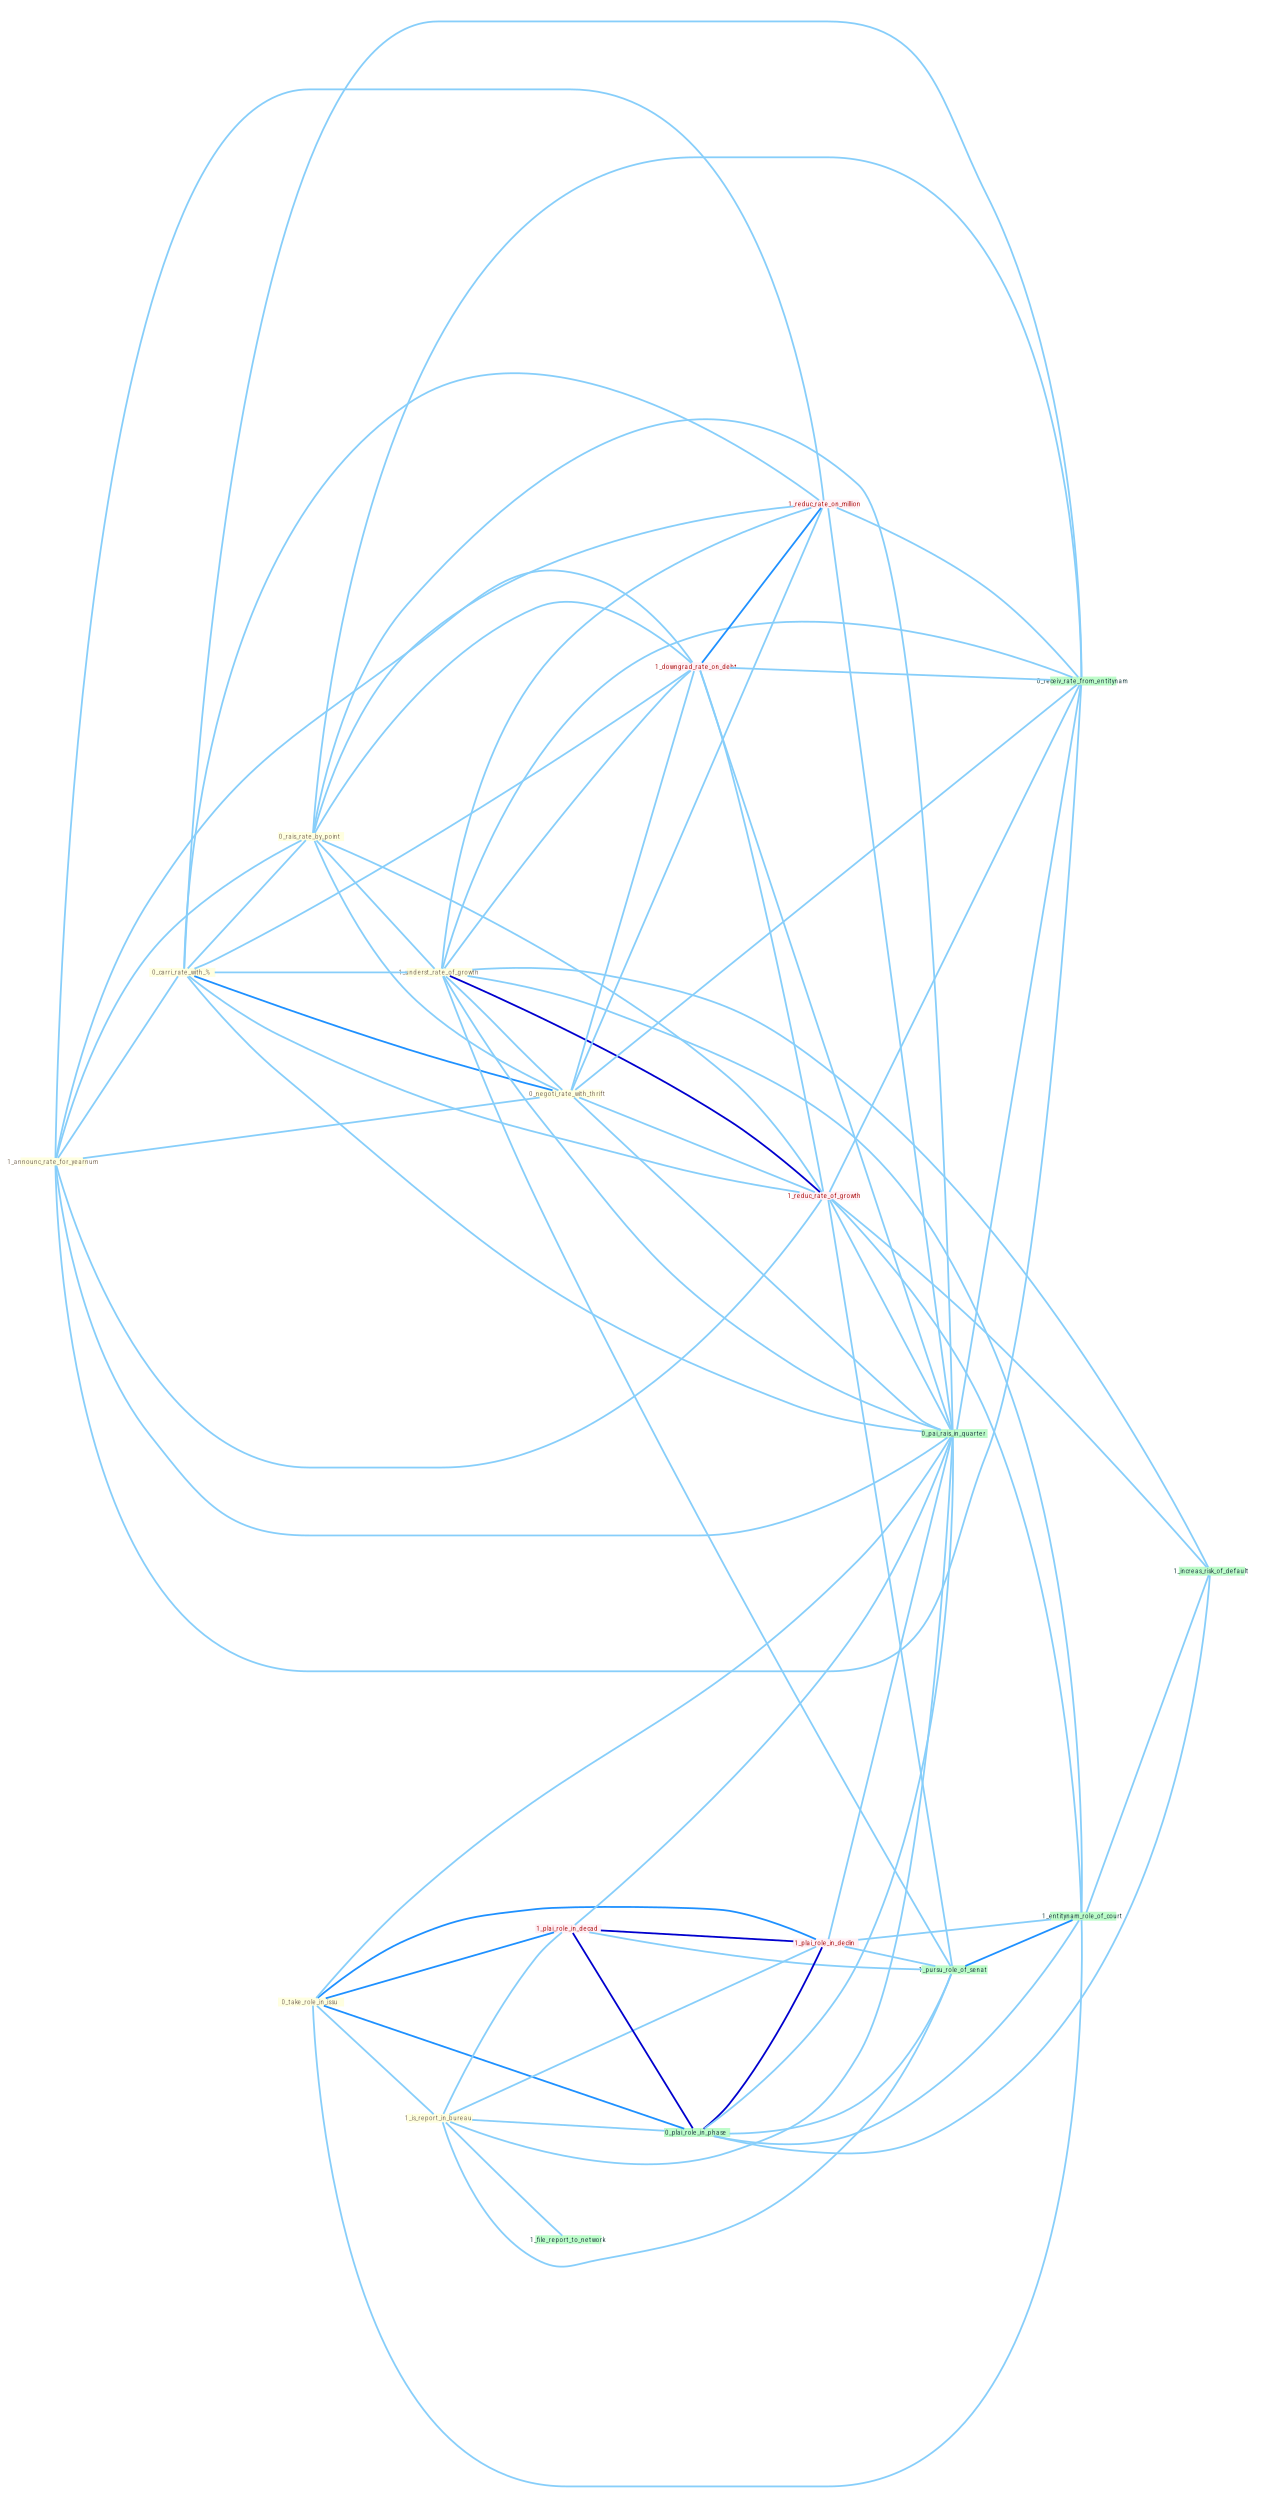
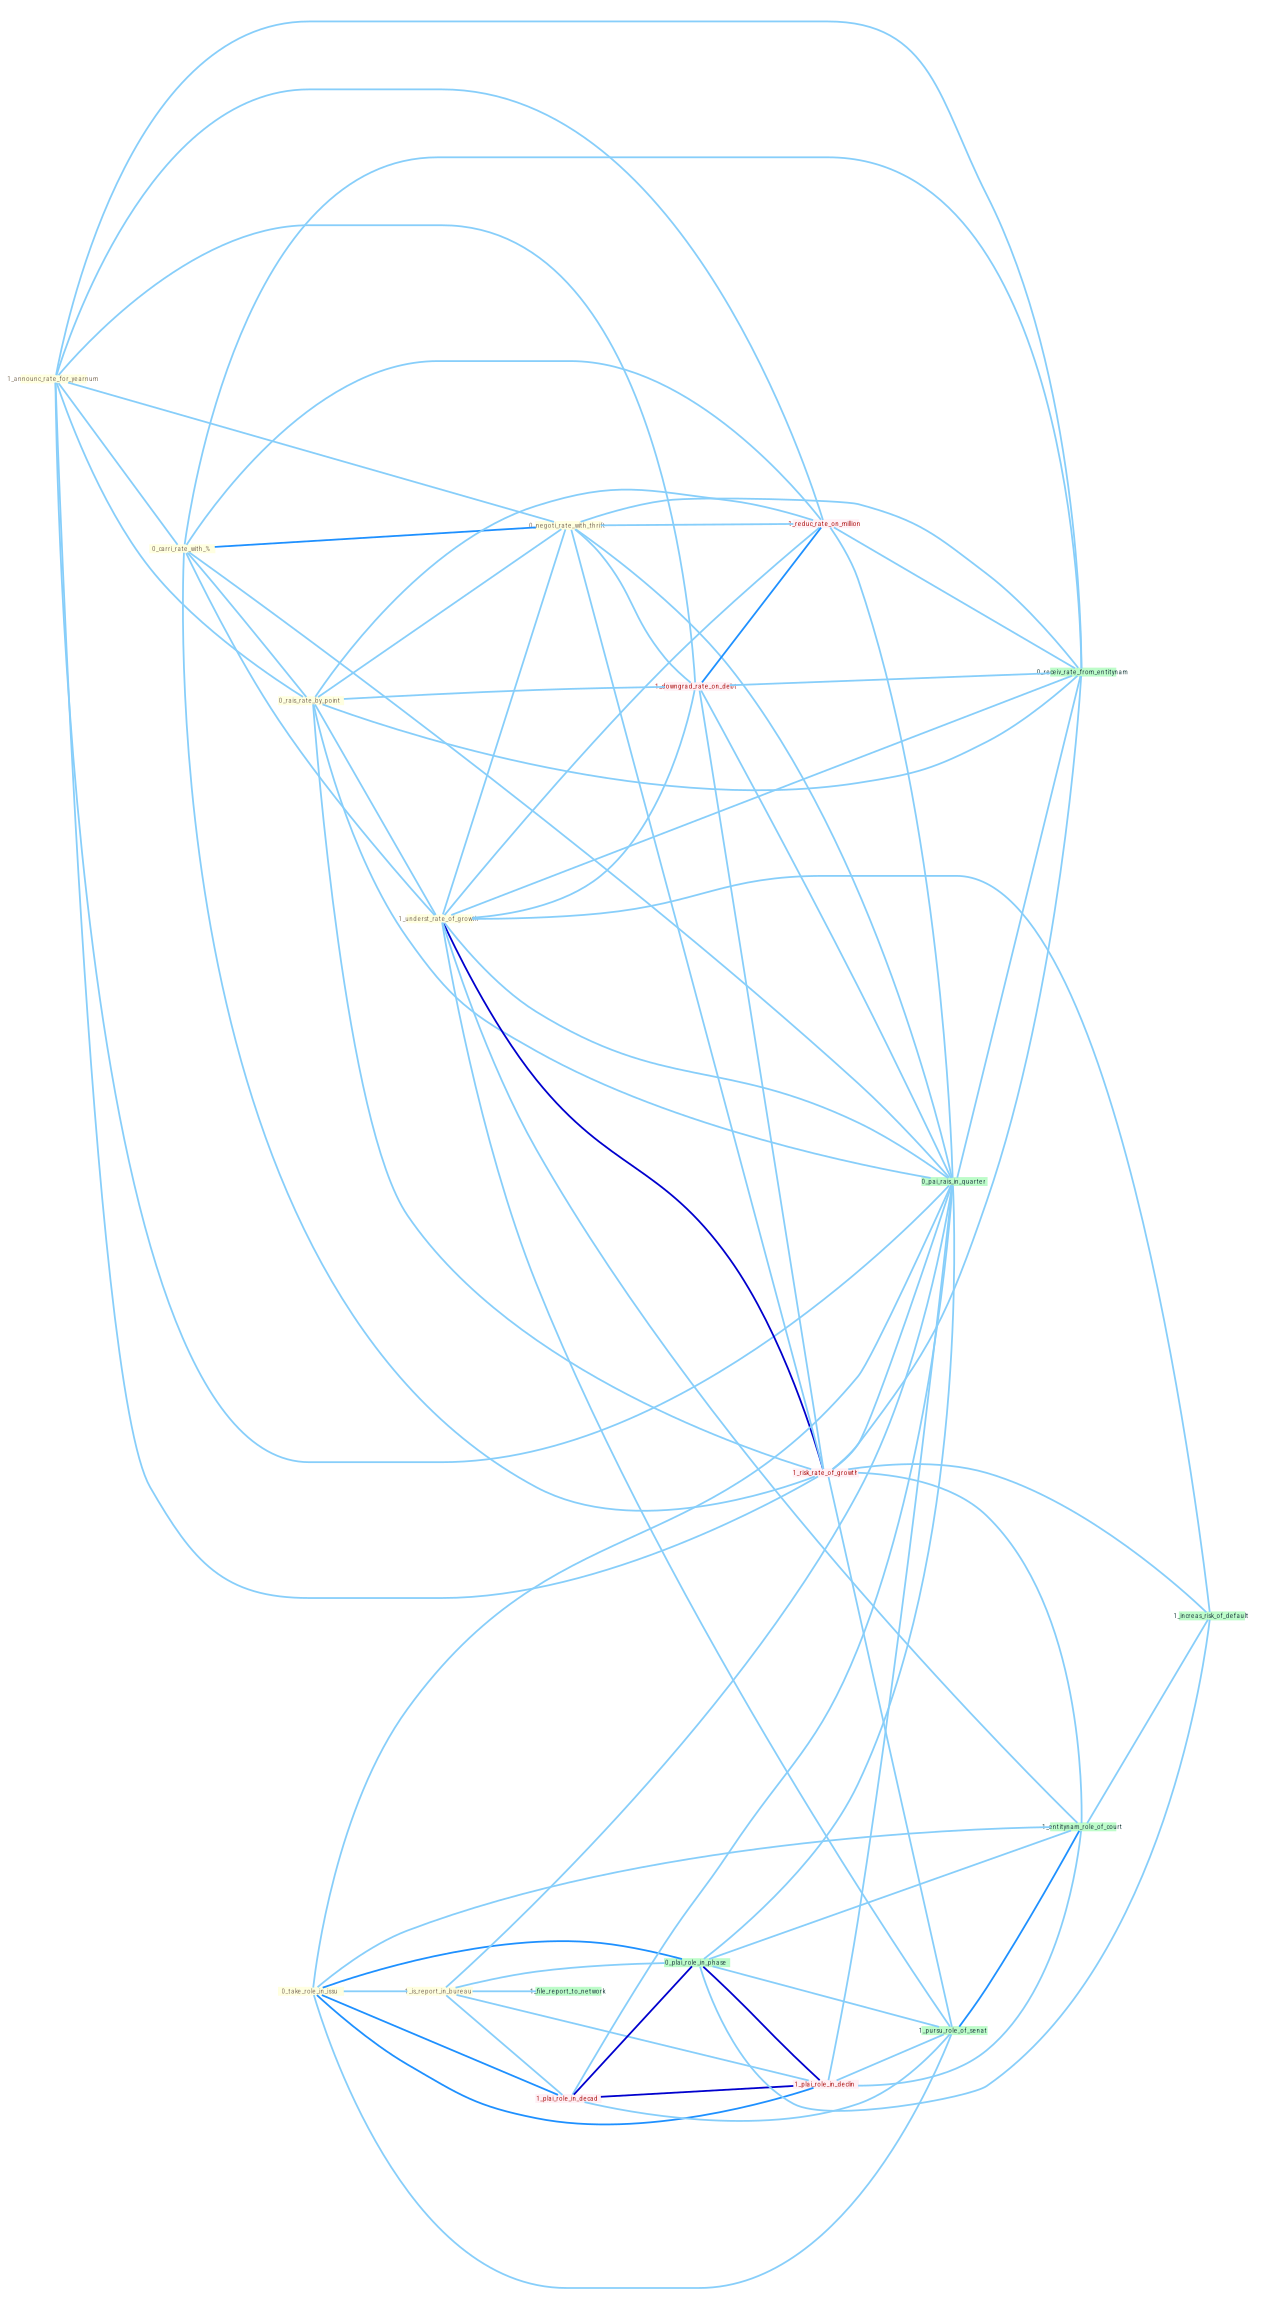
(447, 828) -> none
(826, 1196) -> (826, 1473)
(719, 2231) -> (616, 2288)
